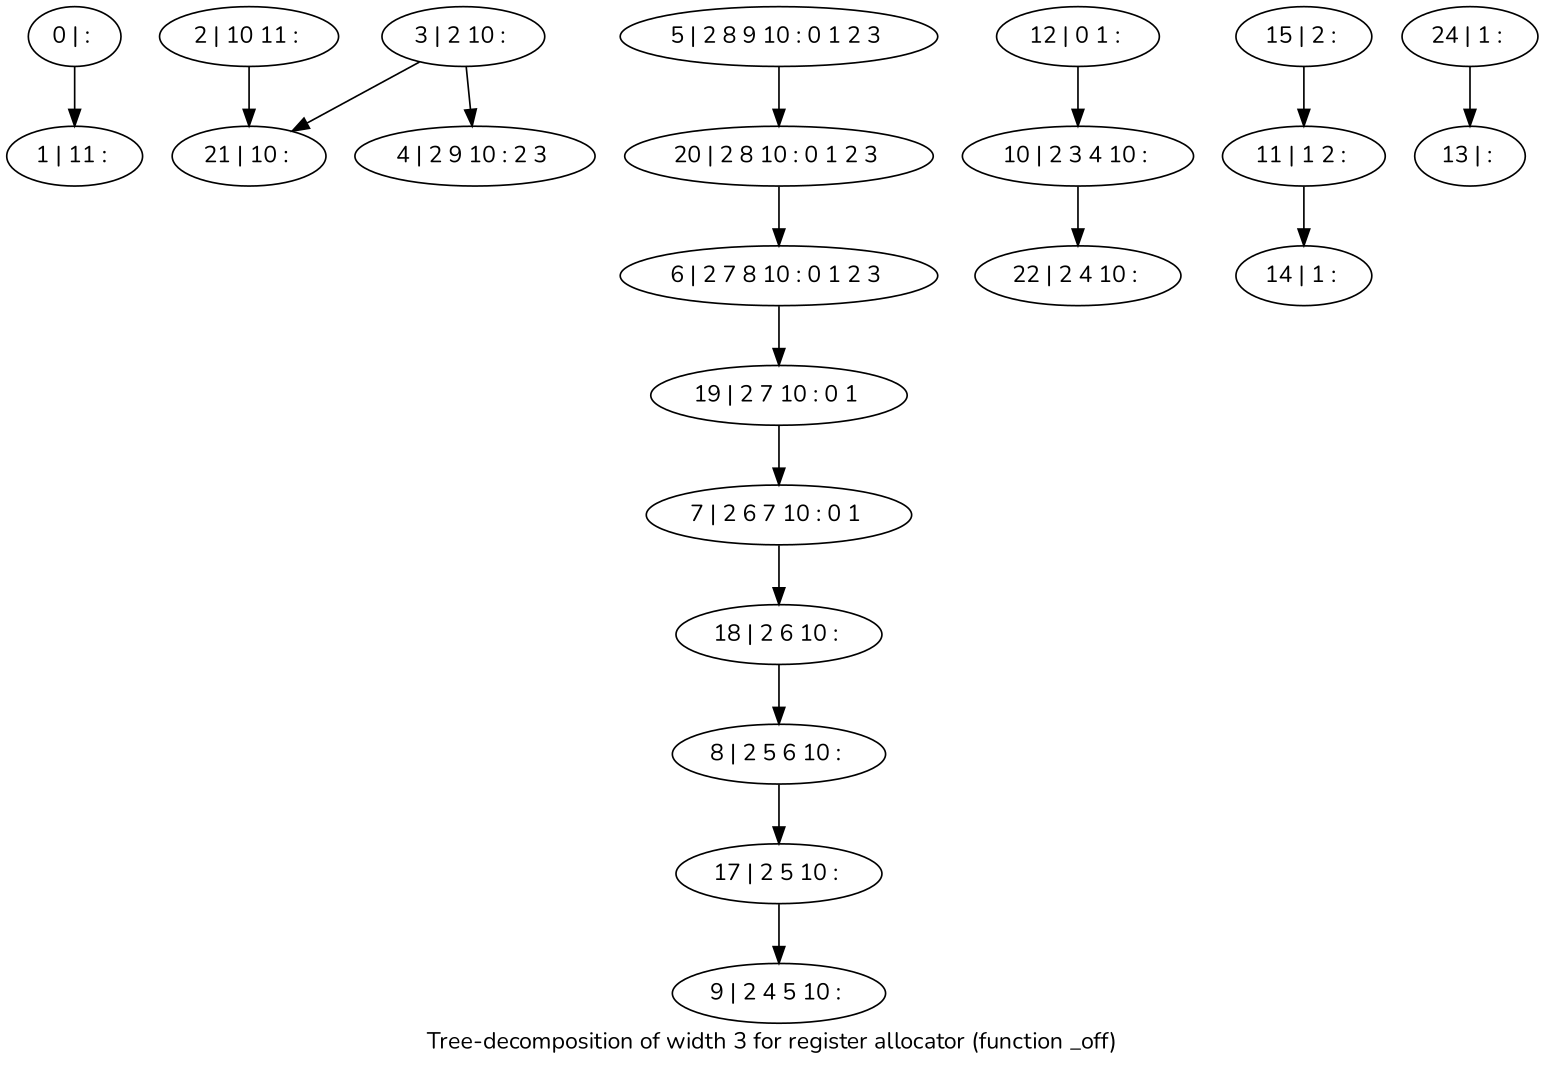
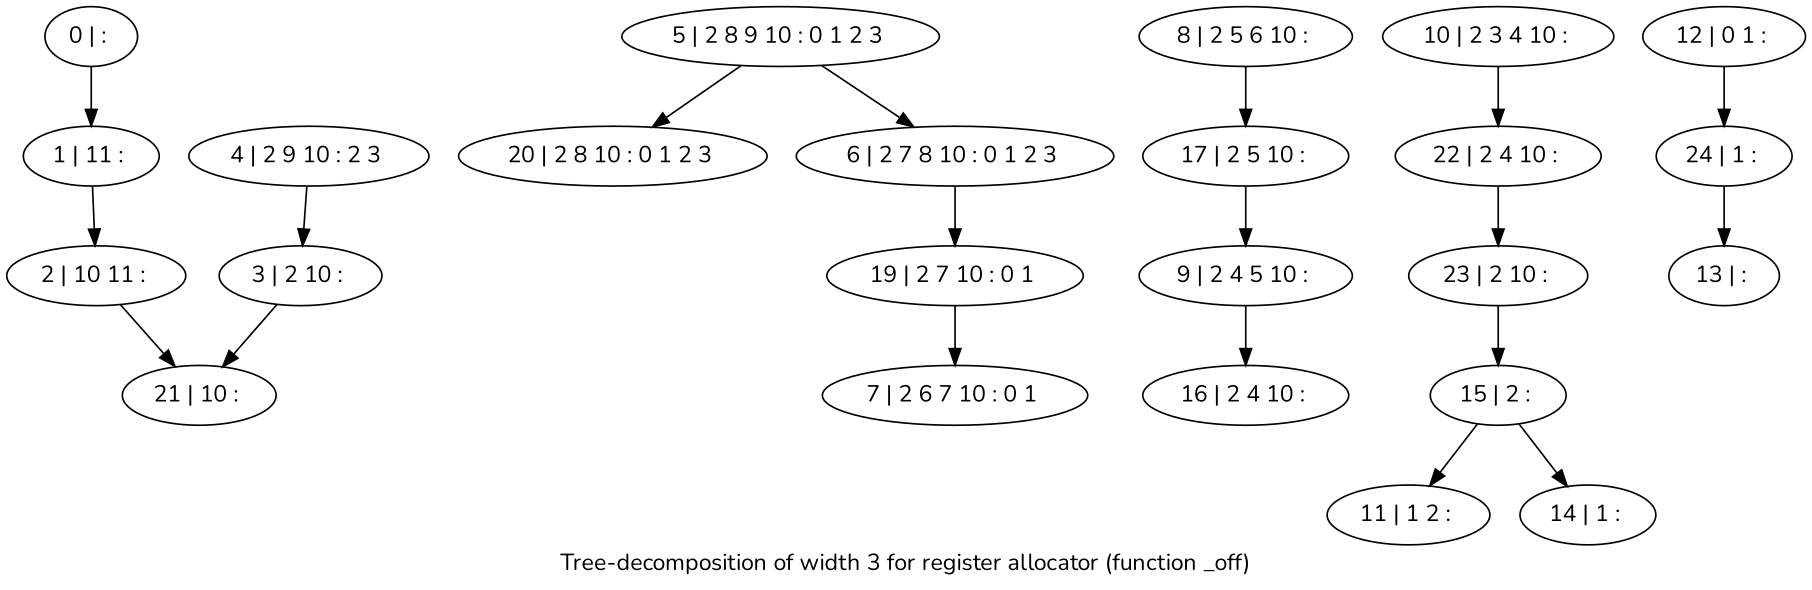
(468, 88) -> (305, 208)
(1078, 88) -> (1724, 88)
none -> (93, 208)
(779, 208) -> (860, 91)
(1304, 208) -> (1538, 448)
none -> (1498, 276)
none -> (1246, 395)
(779, 635) -> none
